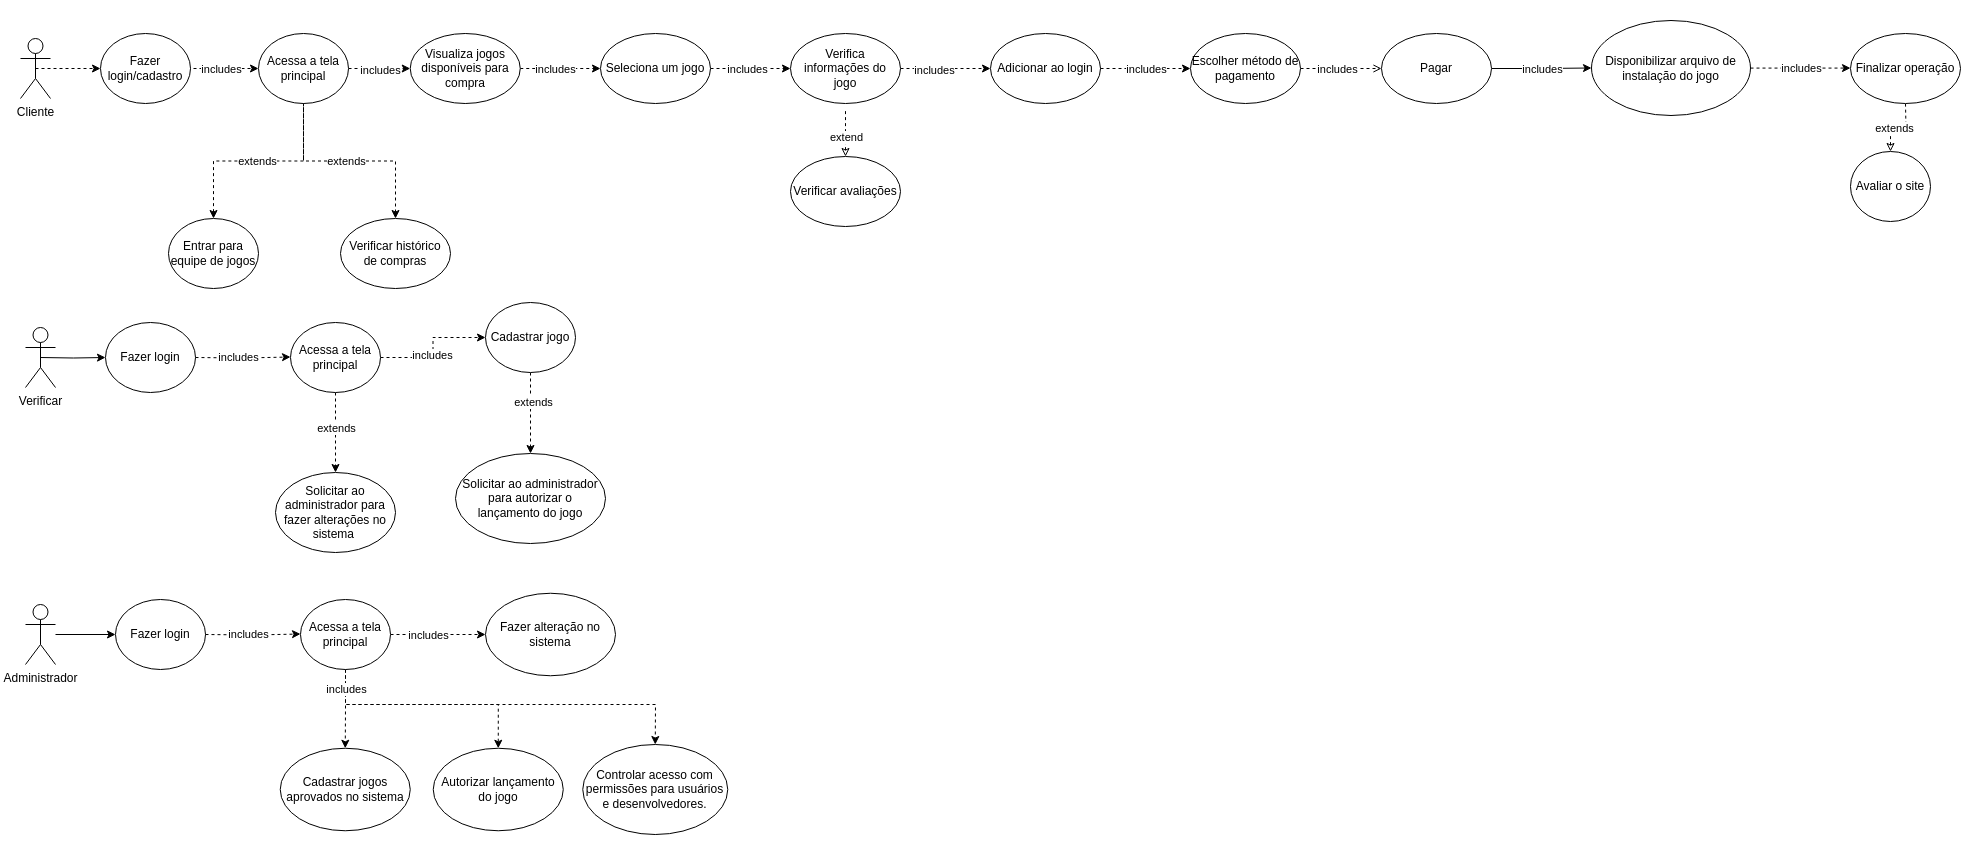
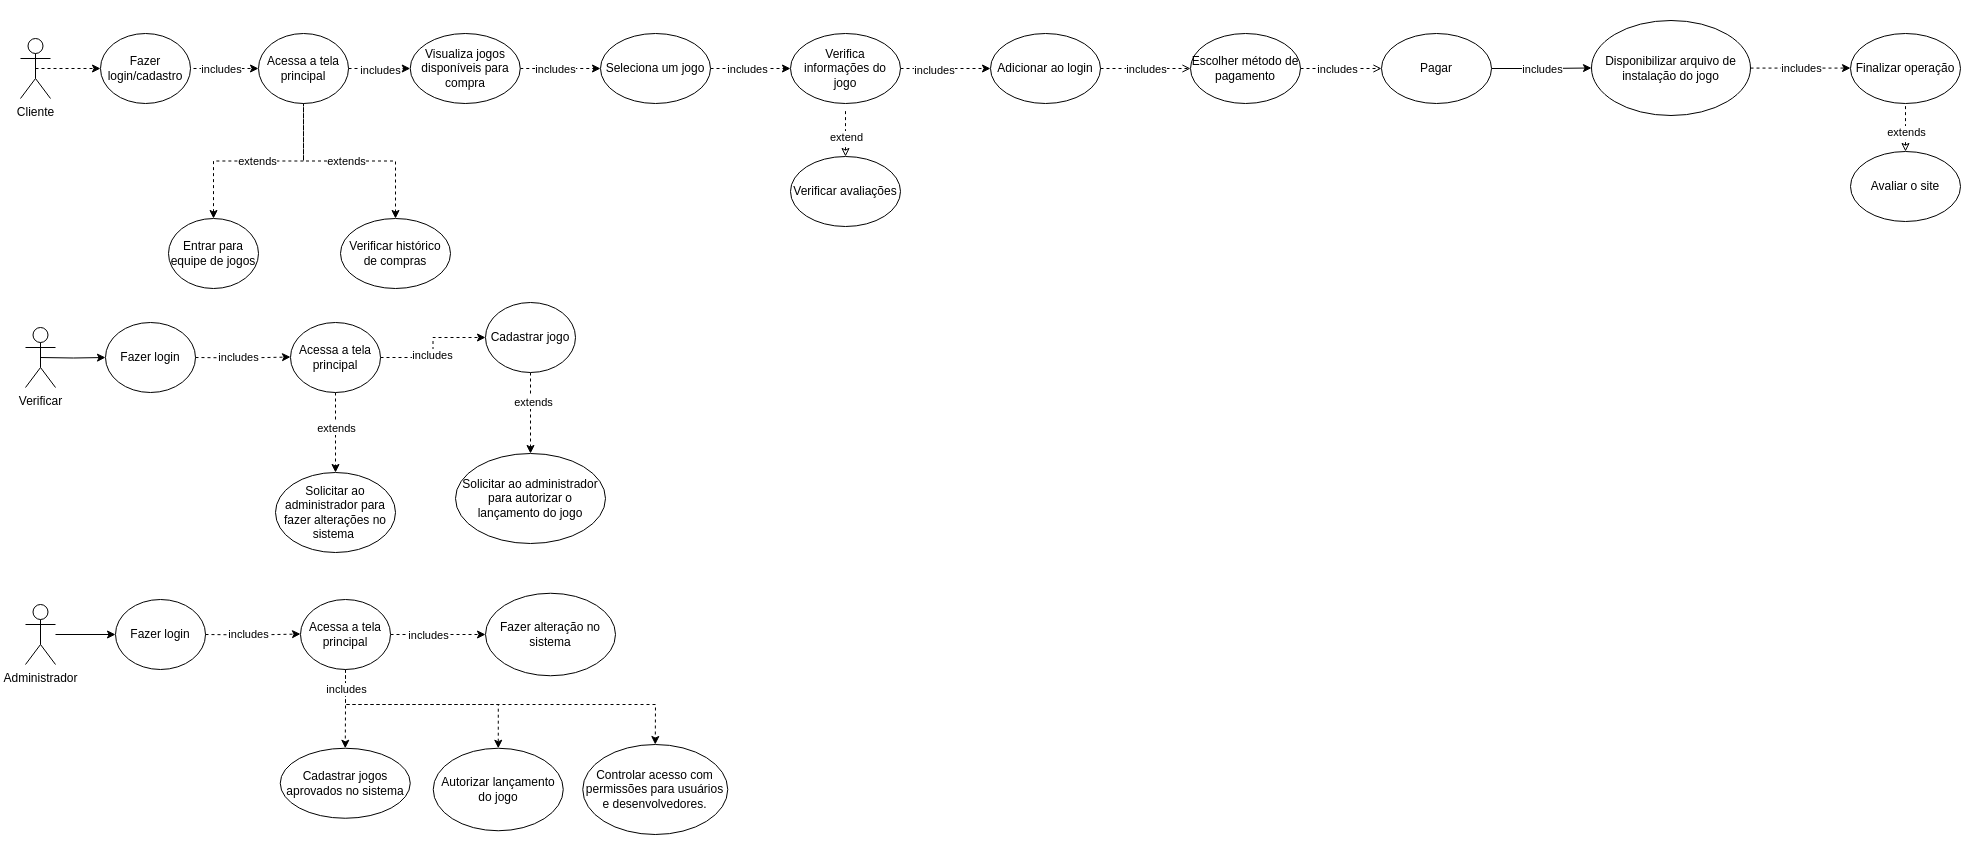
(1182, 69) -> (1184, 69)
(1891, 187) -> (1906, 187)
(345, 790) -> (345, 783)
